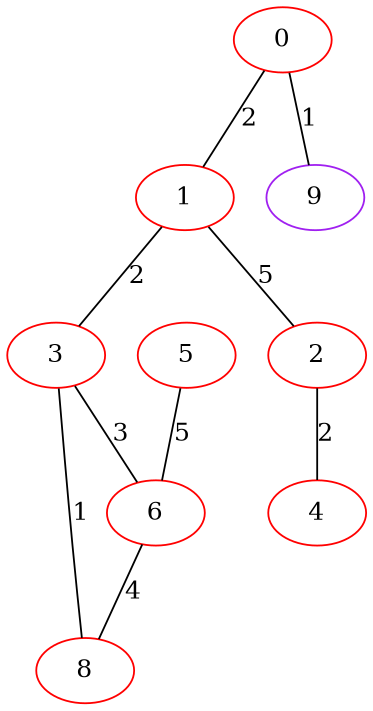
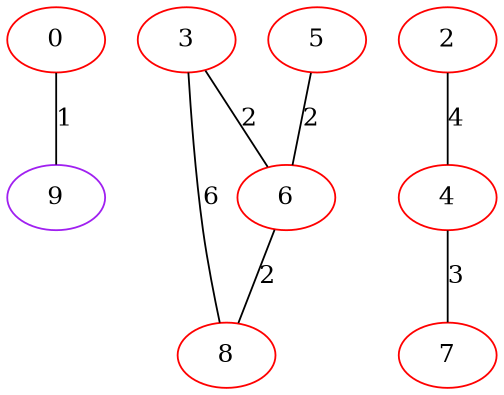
(185, 198) -> none
none -> (448, 355)
(121, 434) -> (250, 119)
(183, 434) -> (312, 119)
(326, 434) -> (457, 119)
(82, 513) -> (212, 198)
(134, 592) -> (268, 276)
